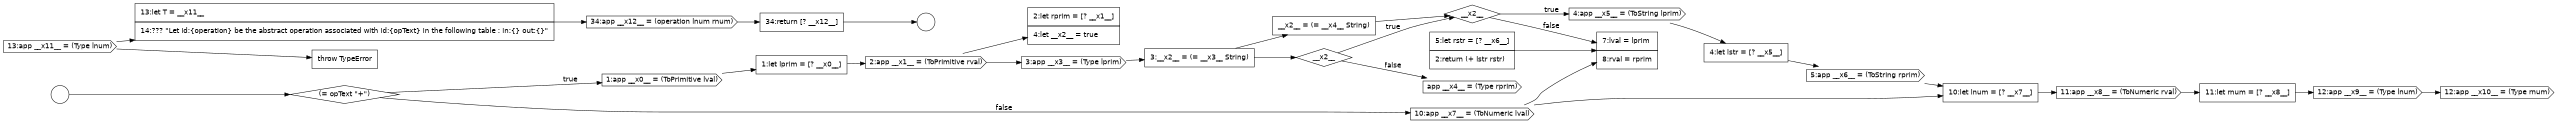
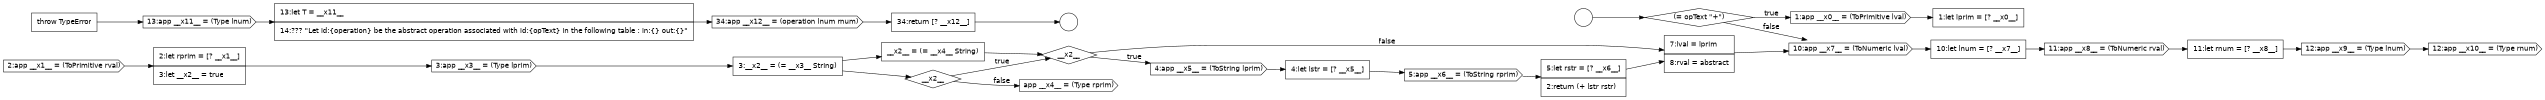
(1066, 35) -> (192, 75)
(212, 53) -> (117, 22)
(1627, 60) -> (1699, 63)
(1002, 62) -> (336, 66)
(854, 64) -> none
(1557, 83) -> (1759, 52)
(1931, 84) -> (1529, 77)
